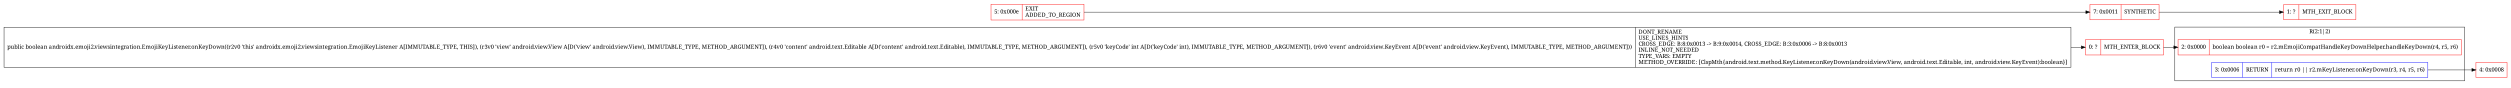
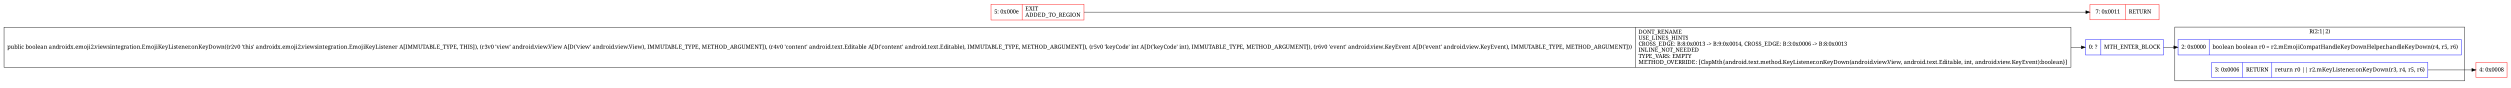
(2140, 12) -> (2140, 12)
(2320, 12) -> none
(2125, 47) -> (2125, 47)
(2320, 47) -> (2320, 47)
